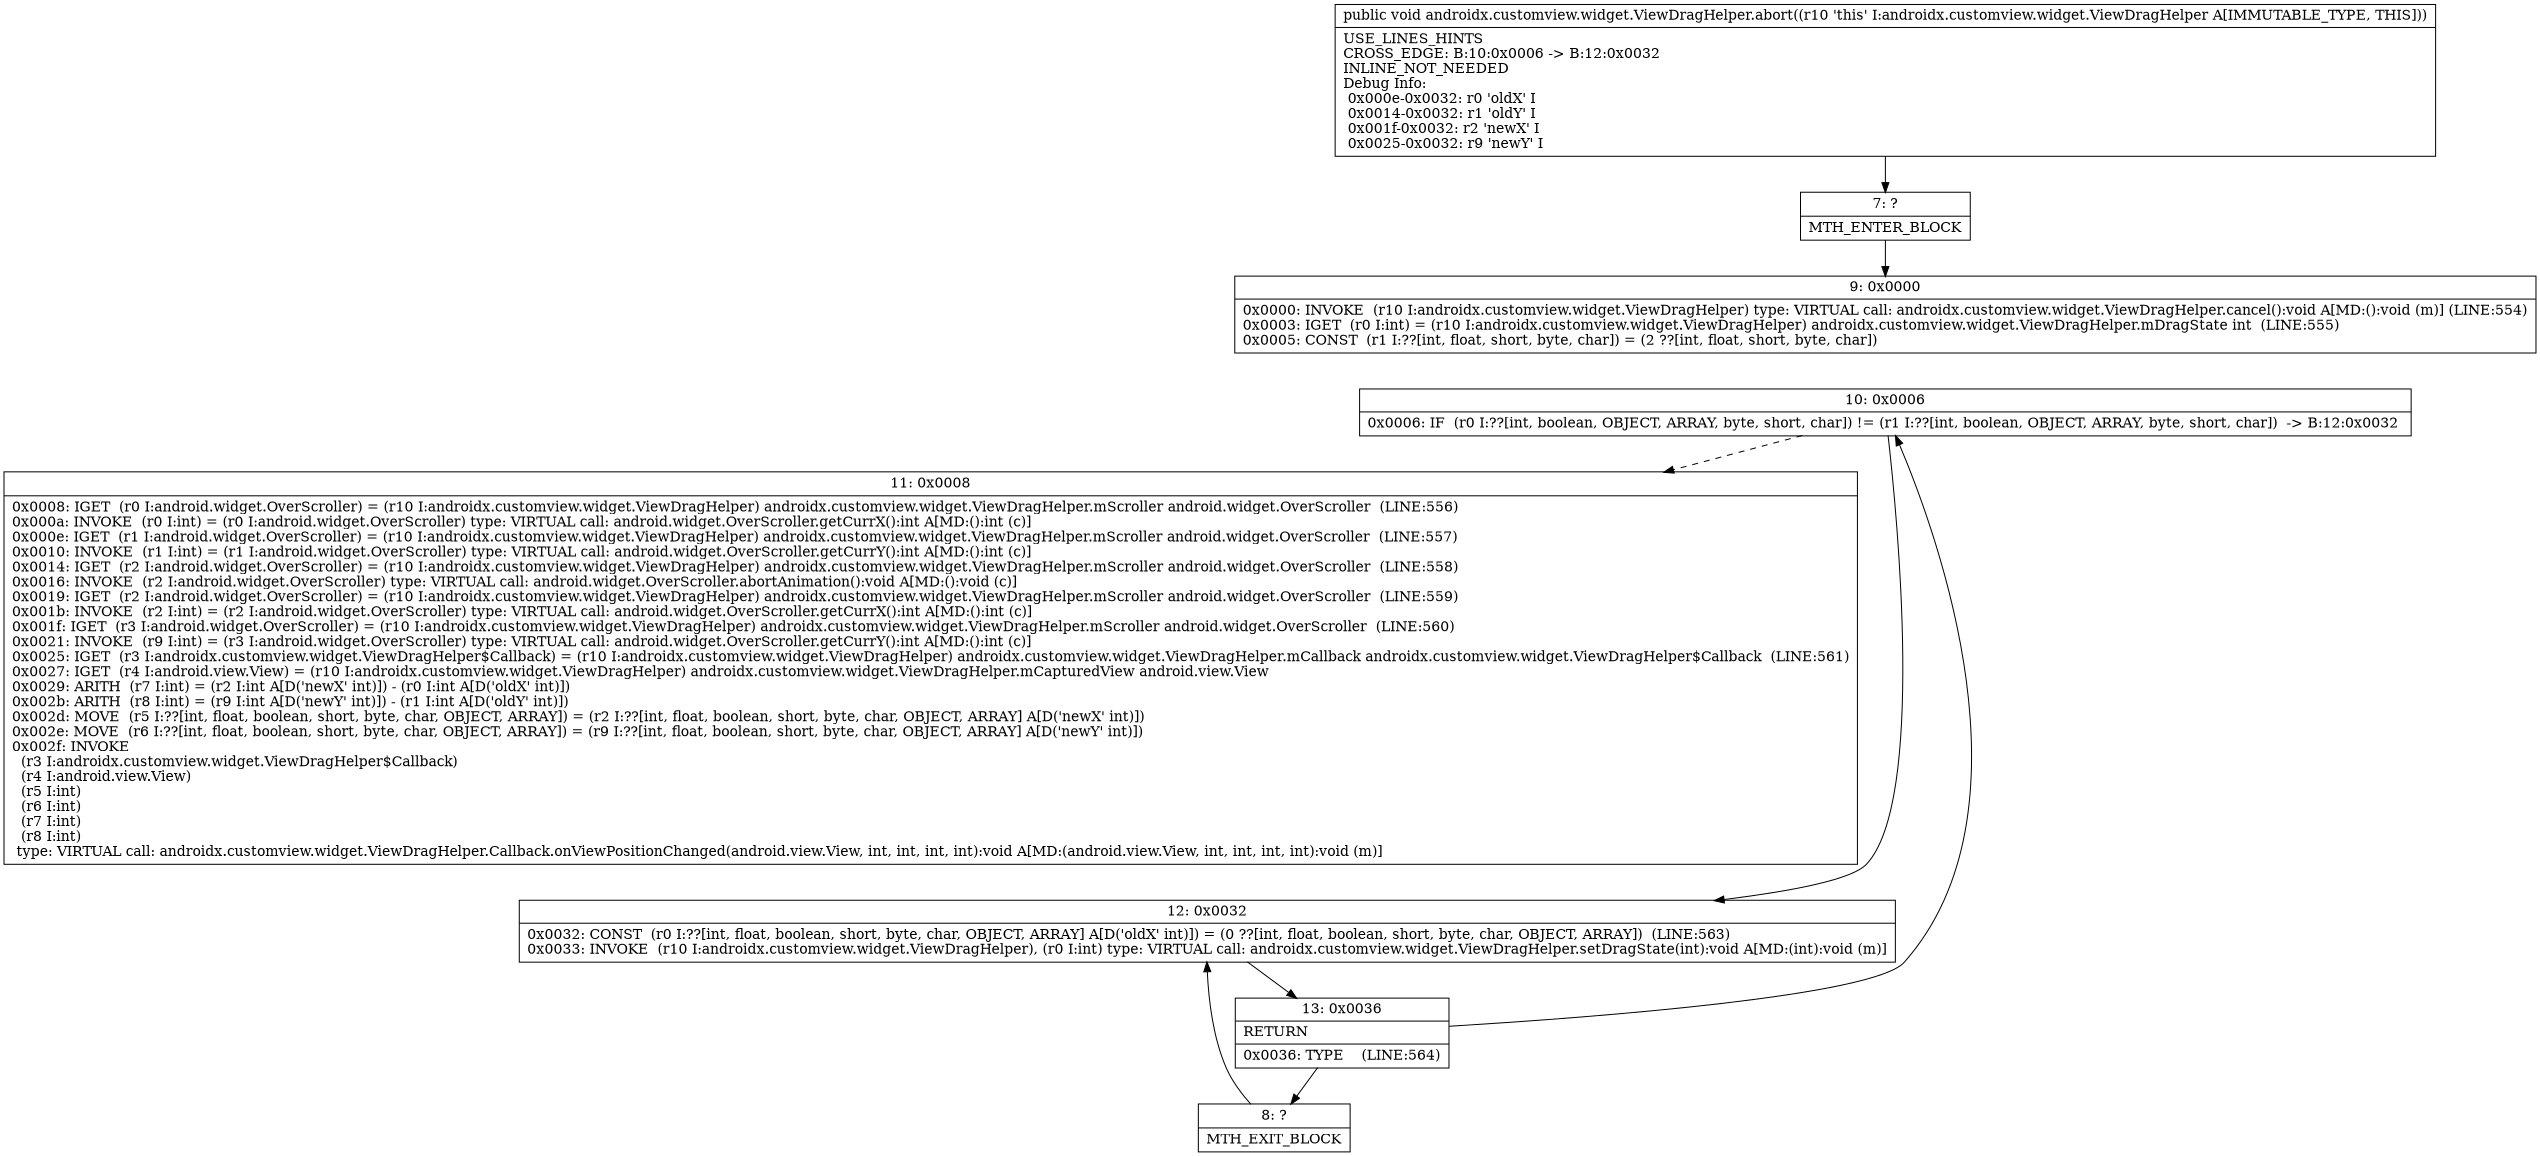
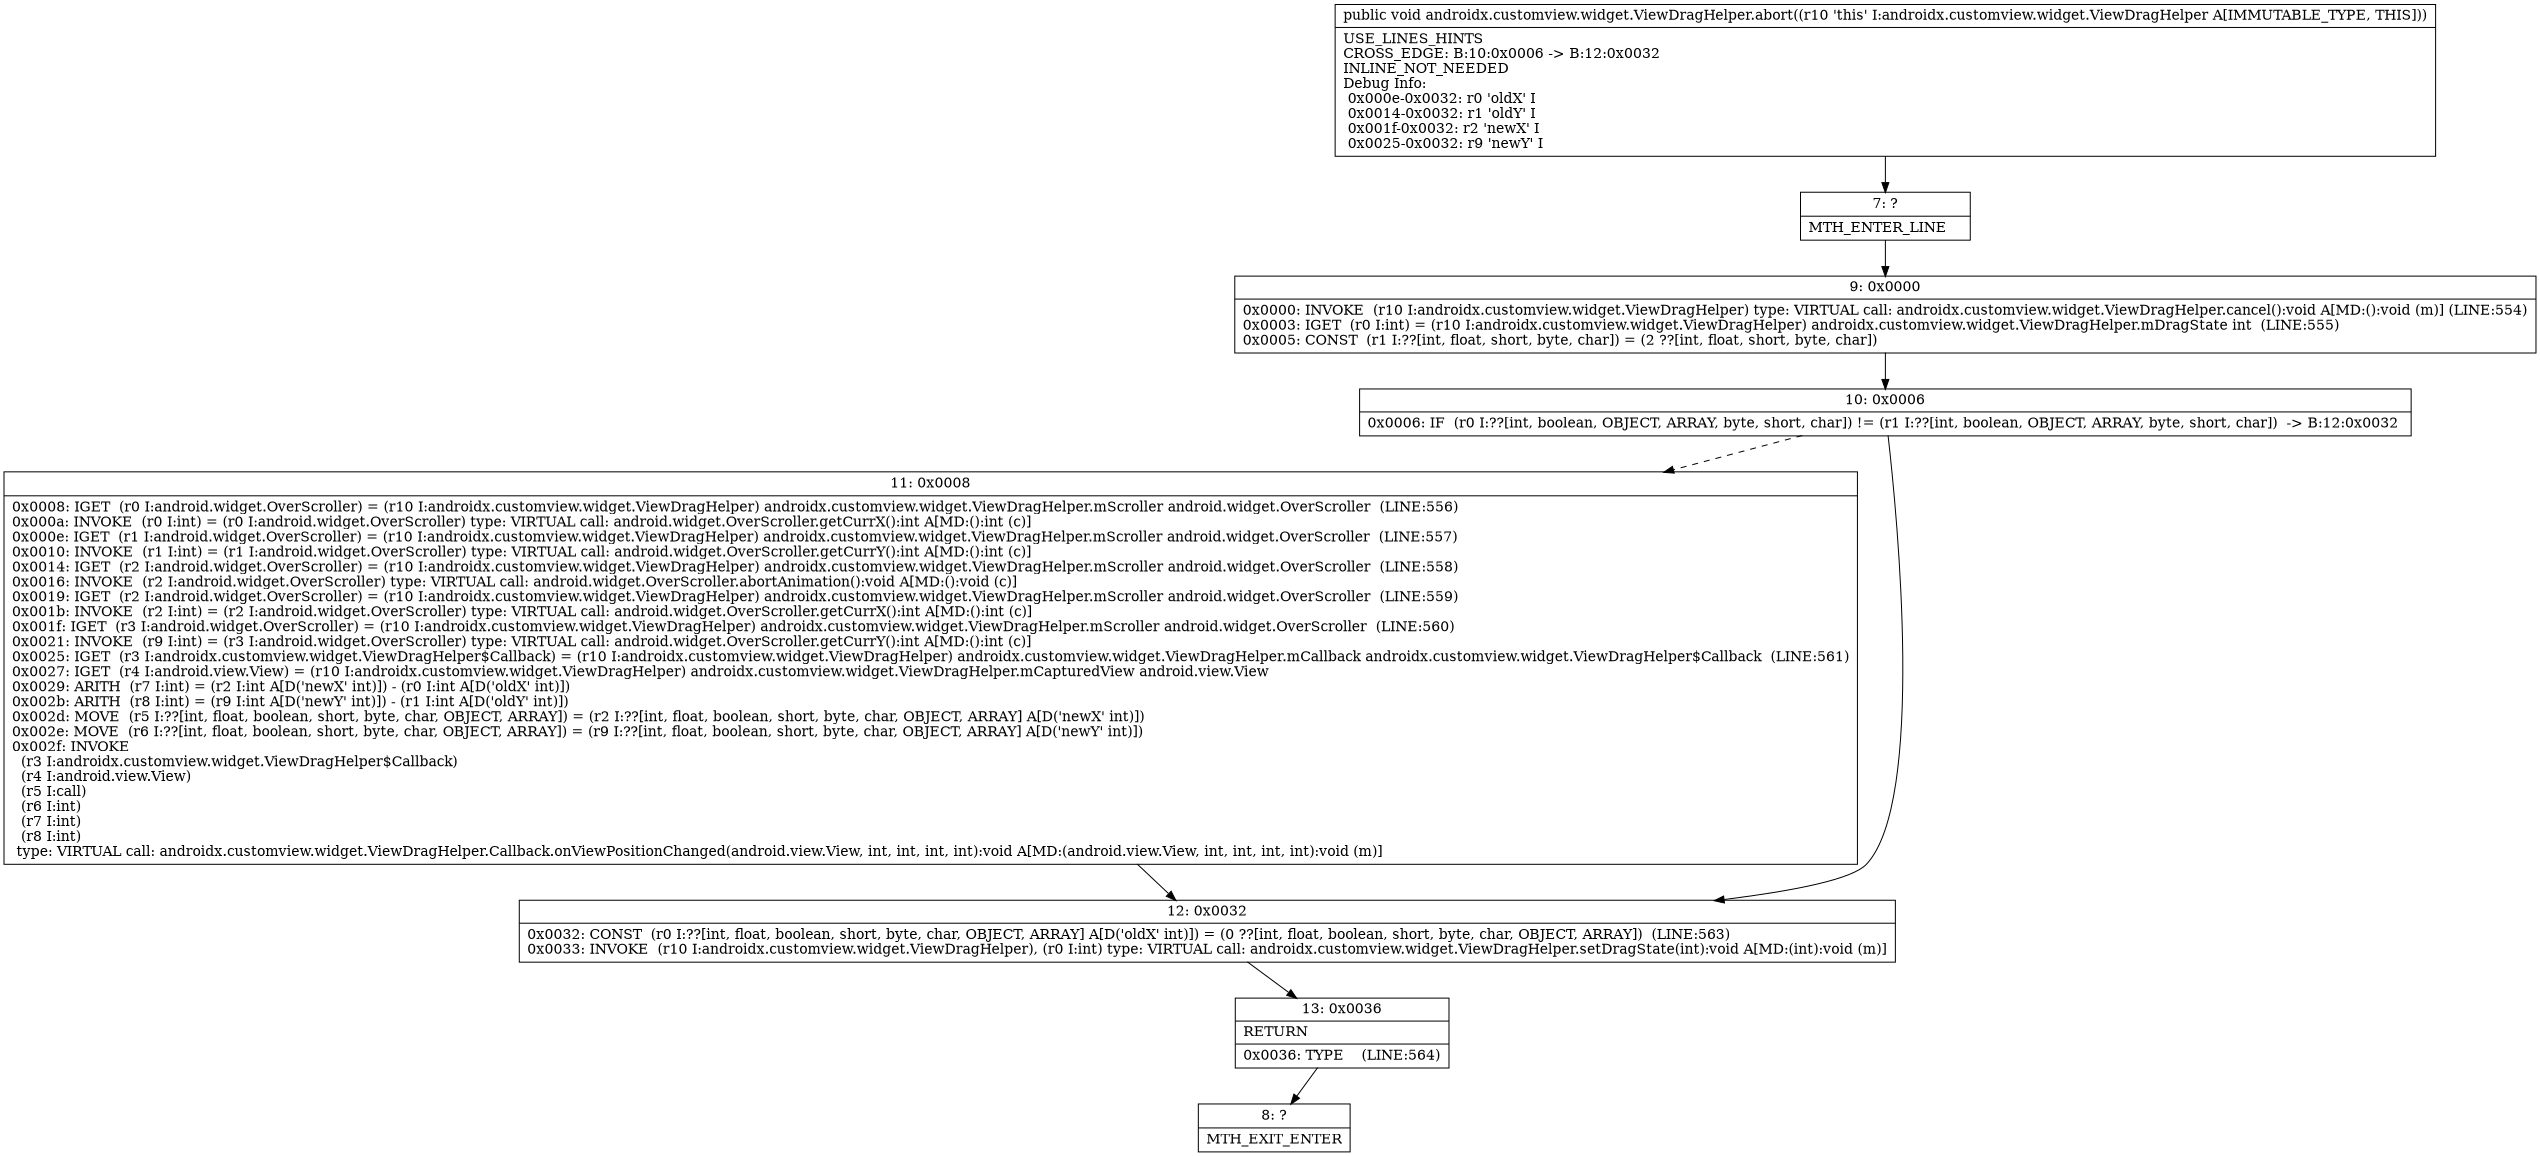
(1885, 228) -> (1878, 228)
(47, 792) -> (49, 792)
(1926, 928) -> (1885, 366)
(1217, 1042) -> (1153, 879)
(1274, 1139) -> (1274, 1139)
